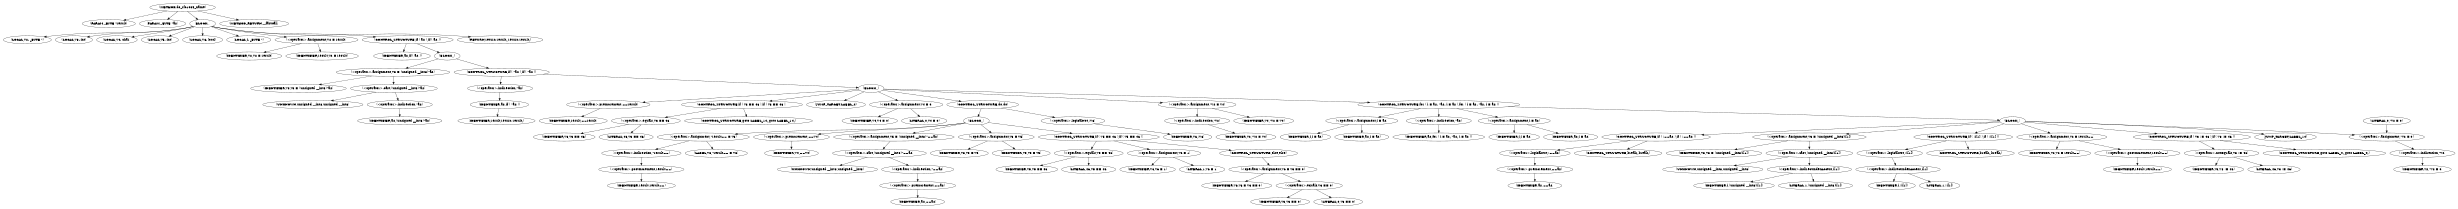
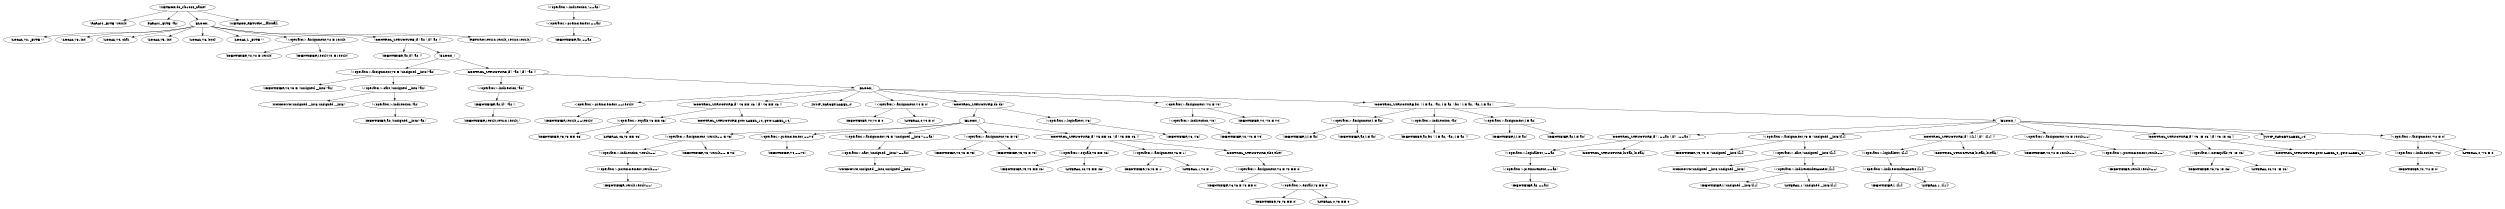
(2387, 128) -> (2448, 145)
(716, 153) -> (709, 153)
(898, 161) -> none
